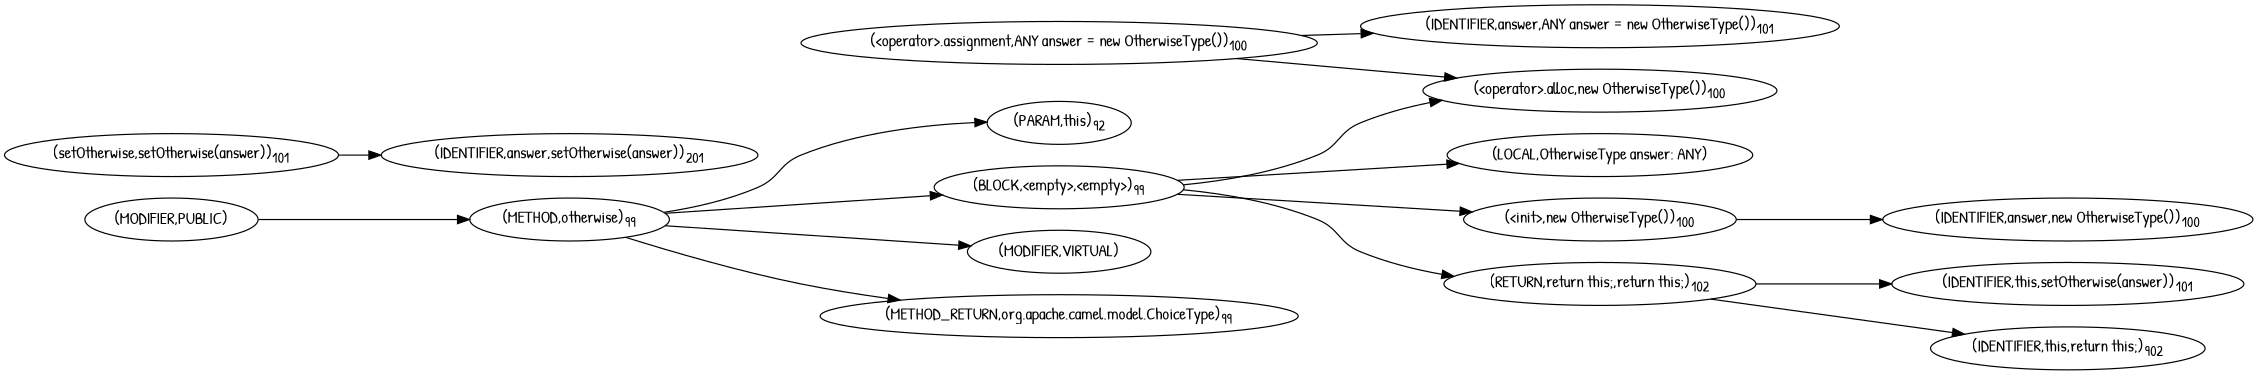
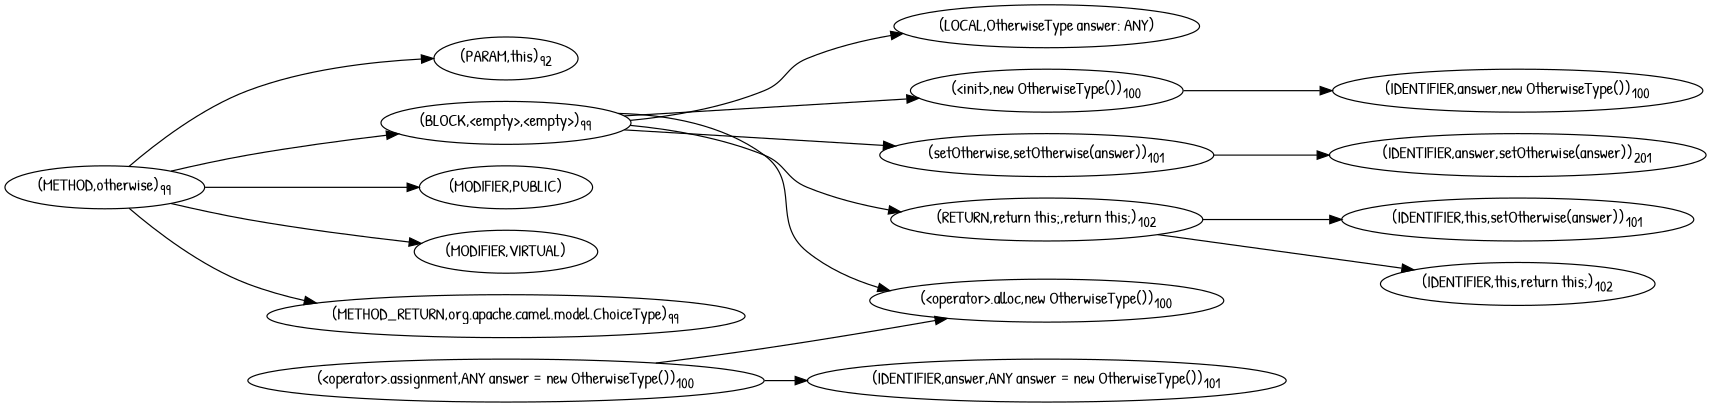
none -> (754, 138)
(358, 220) -> (306, 187)
(2154, 347) -> (1604, 282)
